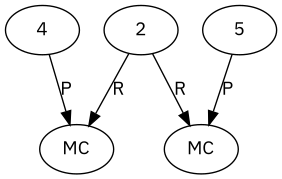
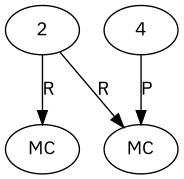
(240, 30) -> none
